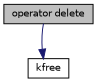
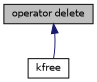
(42, 36) -> (55, 46)
